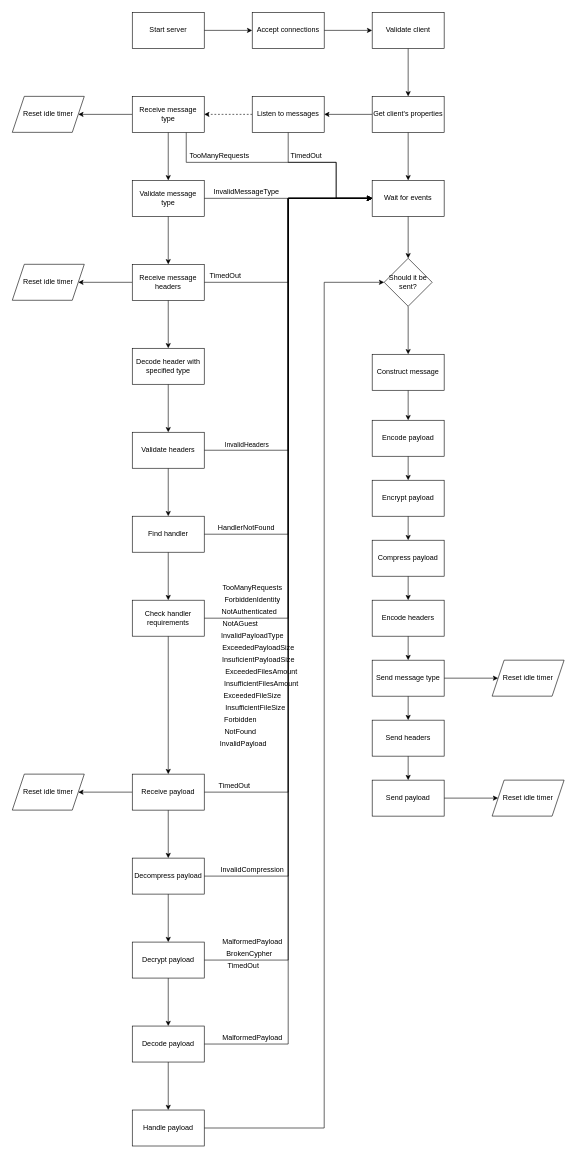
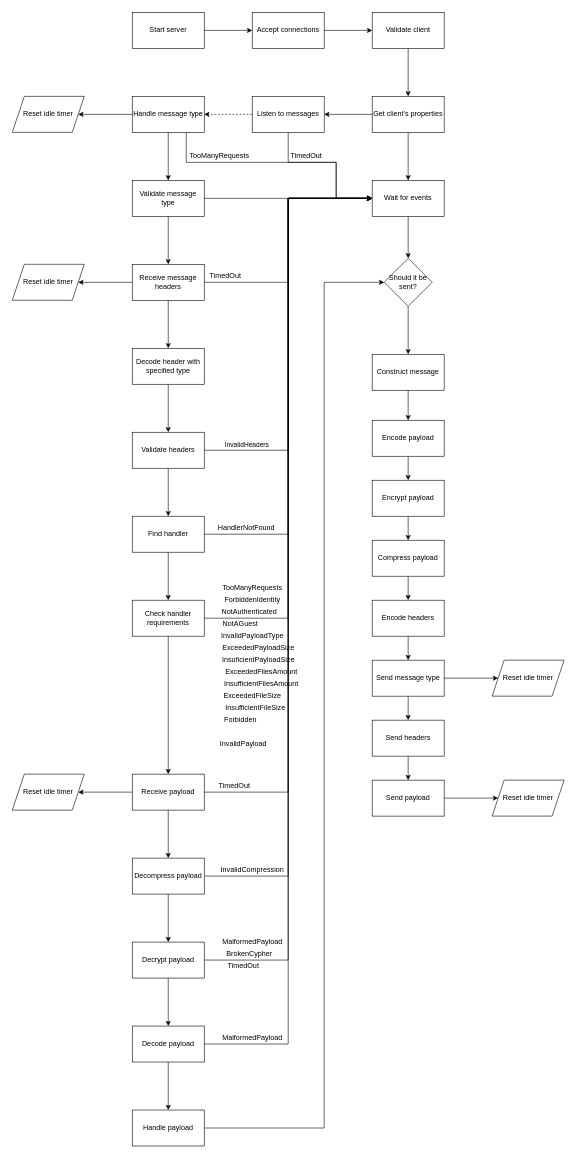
(168, 114) -> (168, 114)
(246, 192) -> none
(240, 732) -> none
